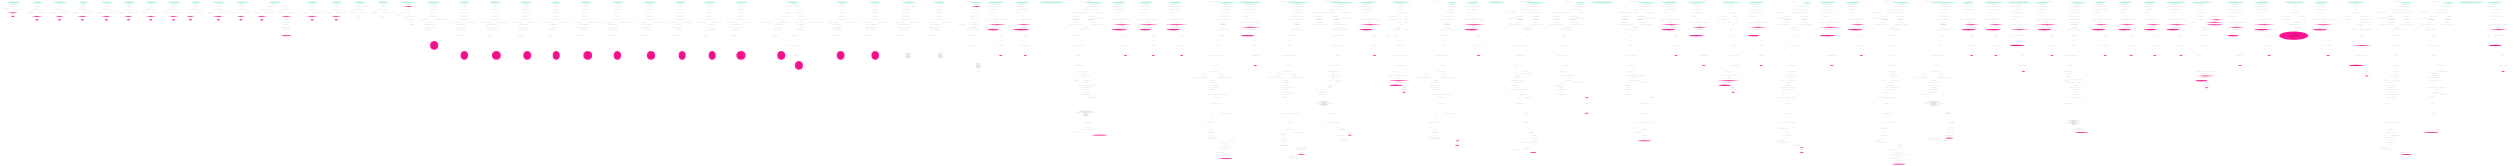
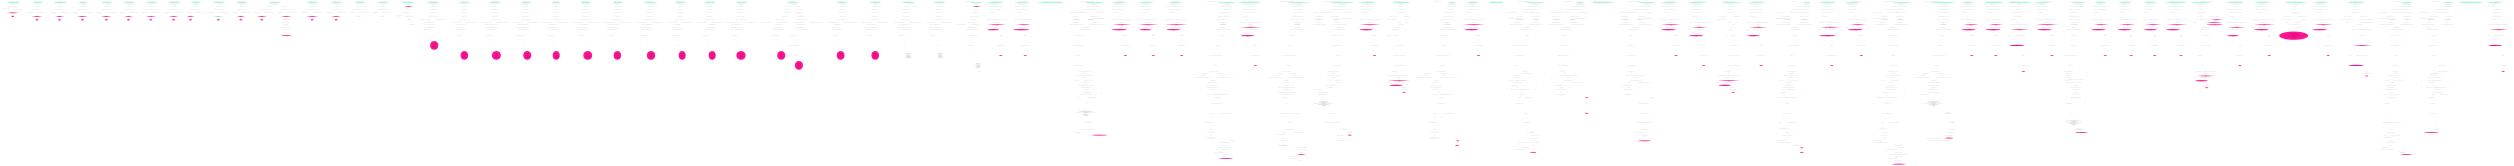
(218, 16) -> (218, 16)
